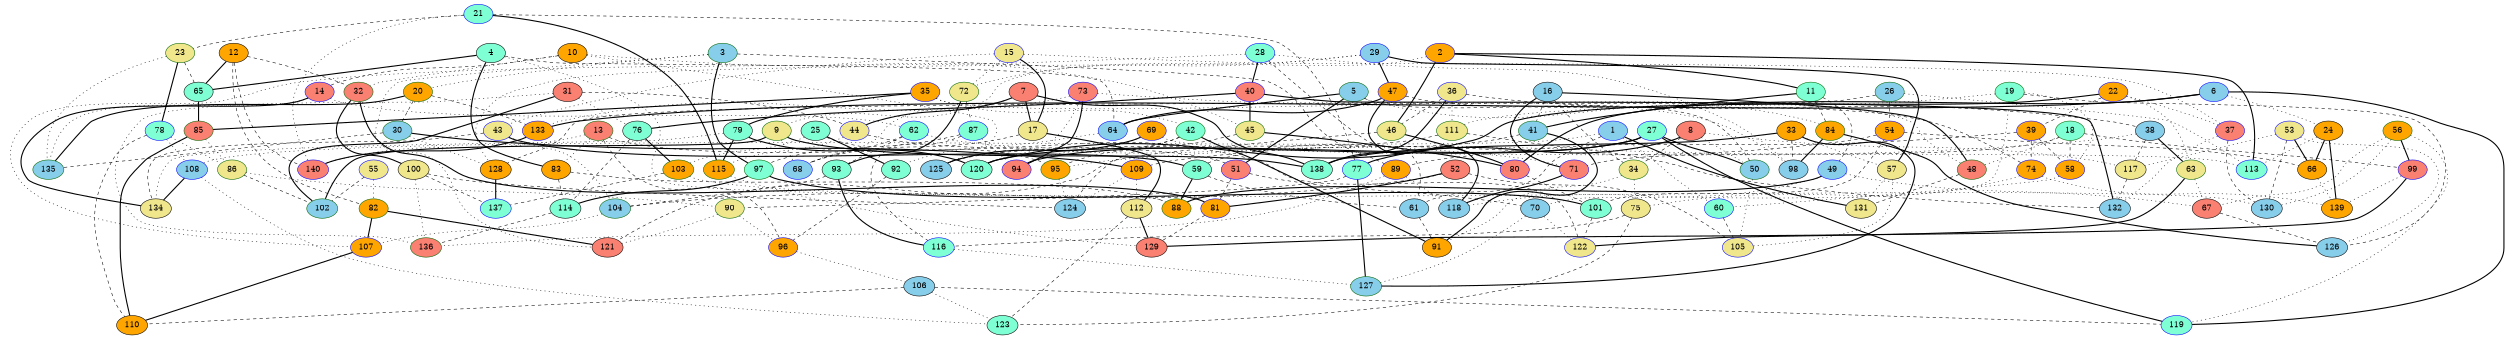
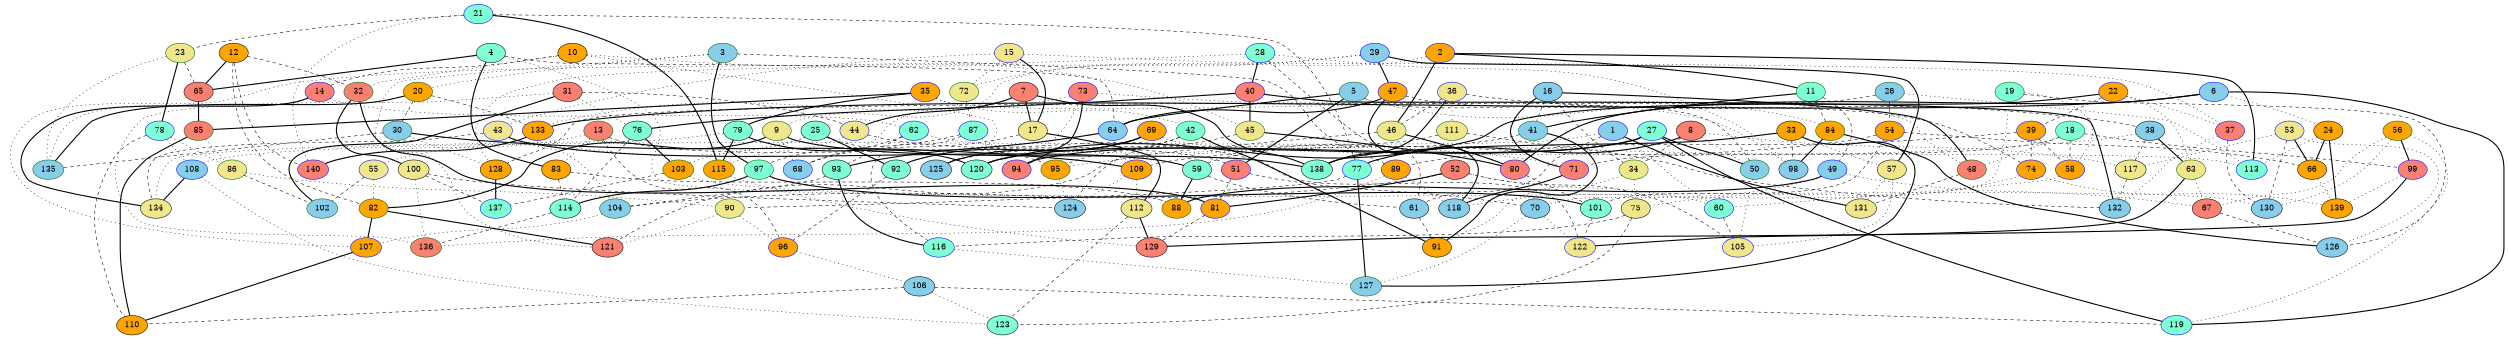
(199, 92) -> (199, 92)
(1729, 106) -> none
(941, 133) -> (974, 148)
(535, 146) -> (552, 154)
none -> (595, 150)
none -> (1024, 150)
none -> (1588, 188)
